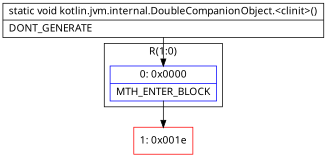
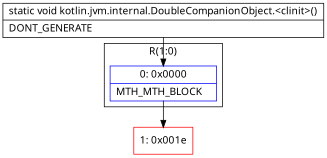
(163, 92) -> (159, 92)
